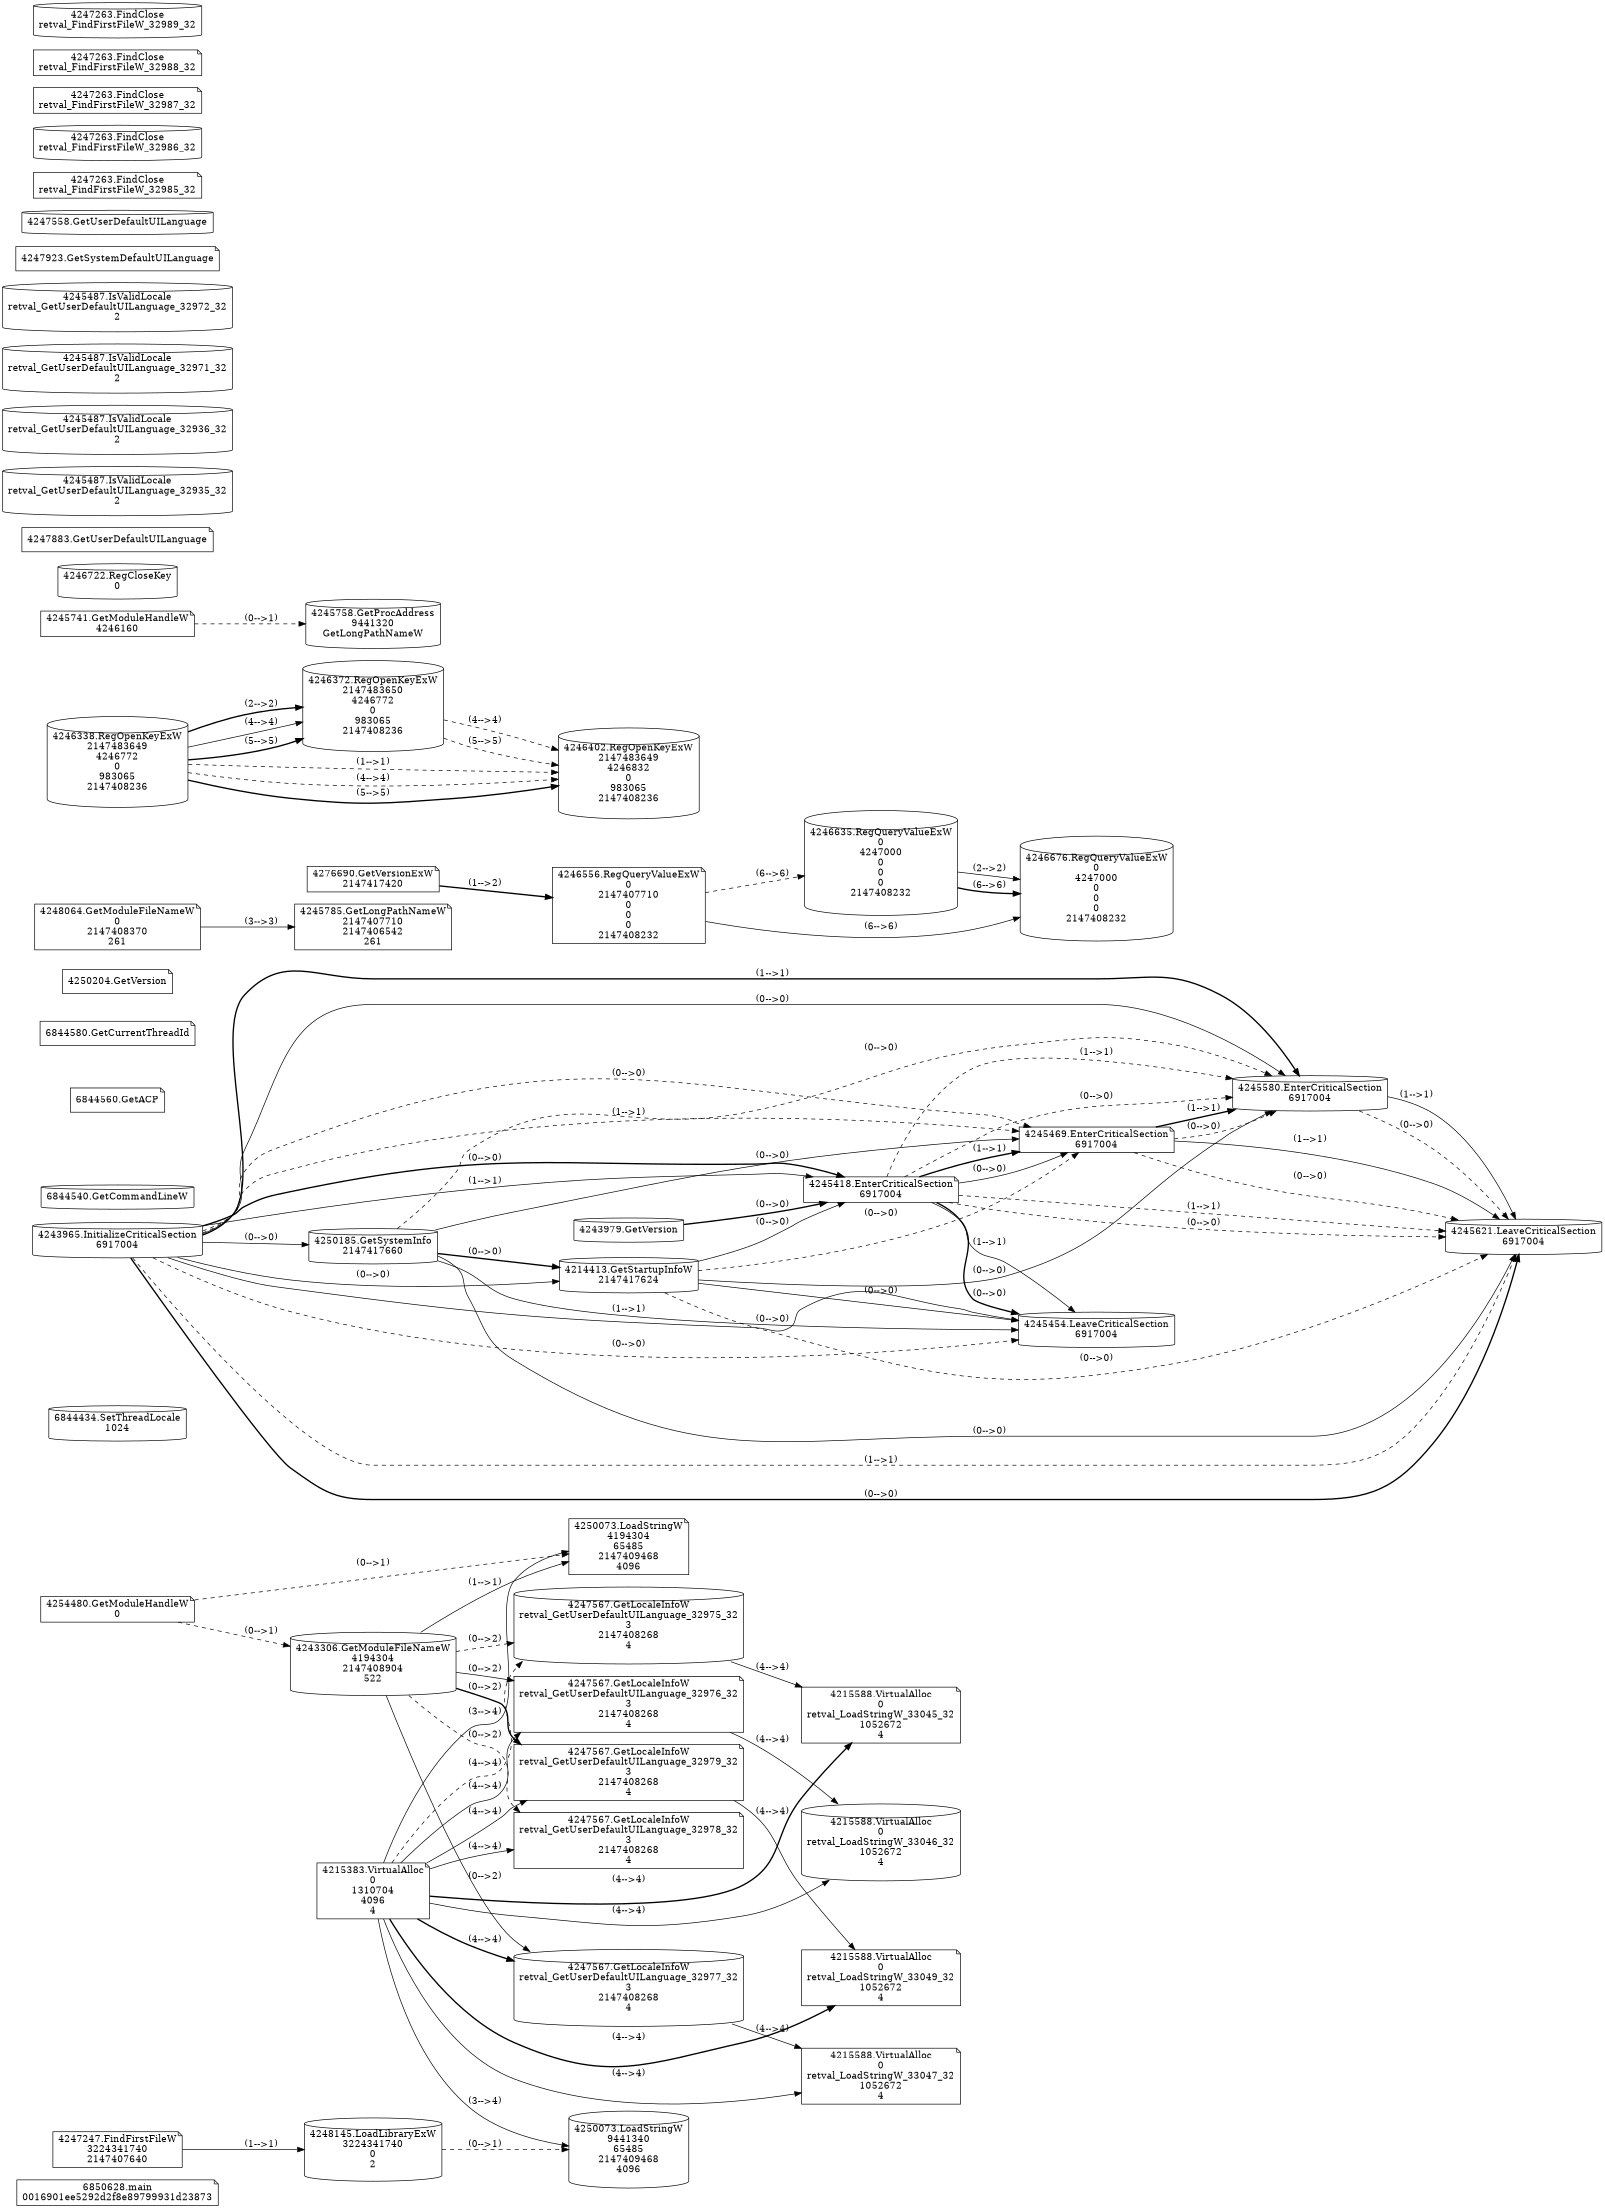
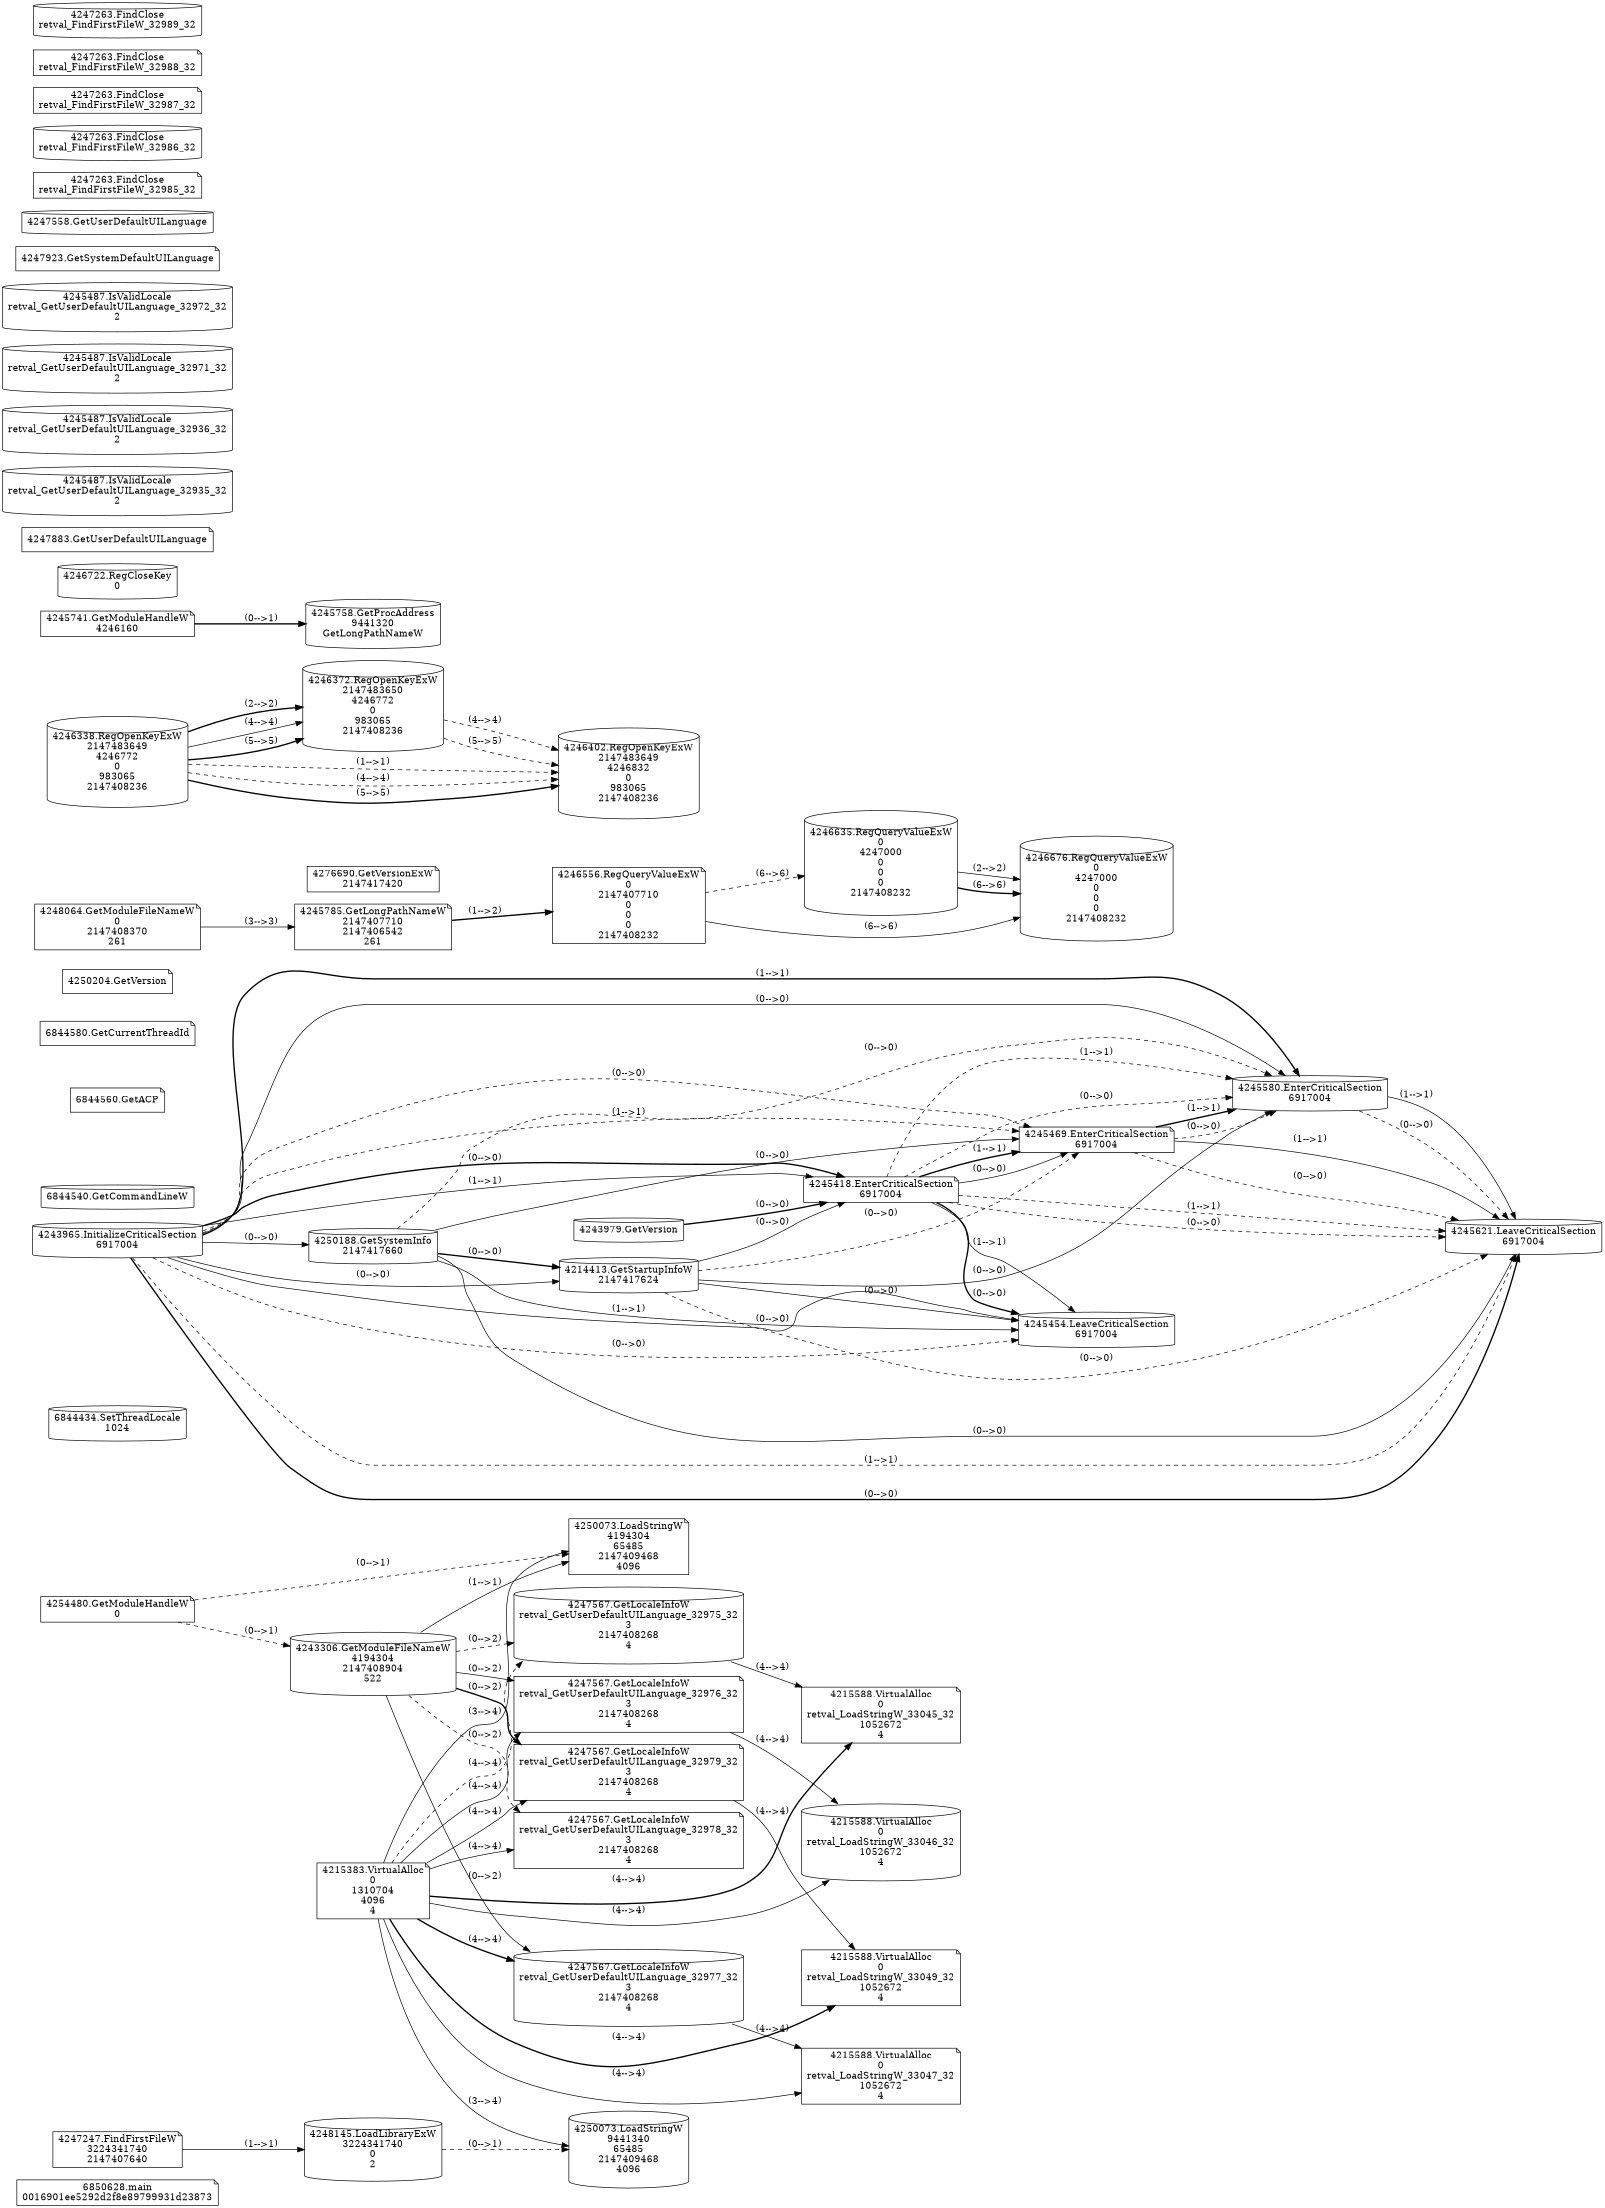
(247, 624) -> (247, 624)
(492, 891) -> (499, 916)
(373, 1246) -> (373, 1246)
